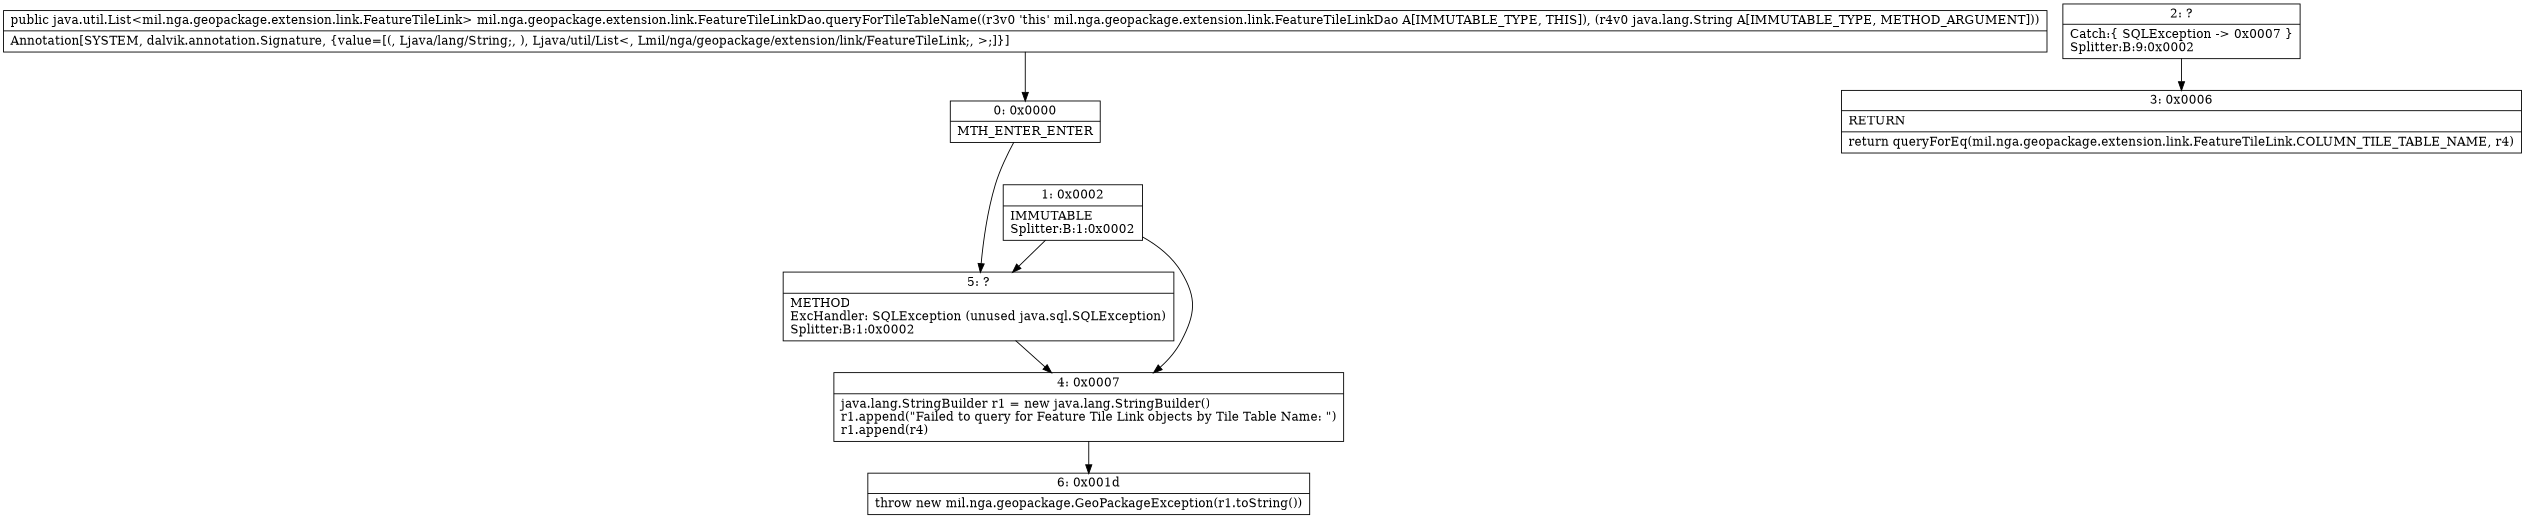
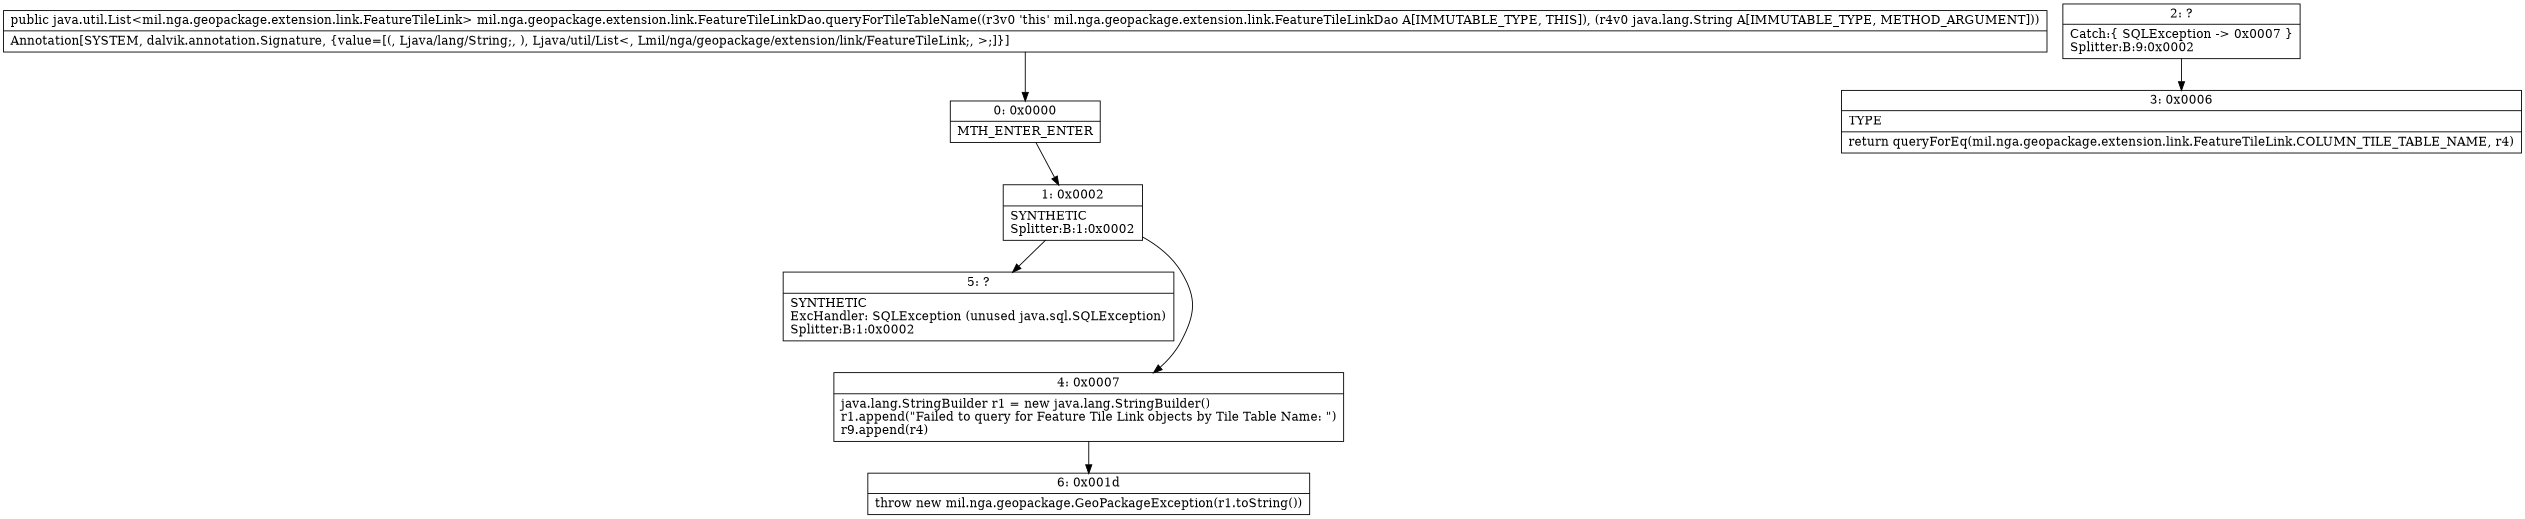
(1877, 121) -> (1866, 121)
(991, 201) -> (1045, 160)
(1052, 216) -> (1049, 216)
(821, 303) -> (829, 303)
(1030, 354) -> none
(885, 430) -> (885, 430)
